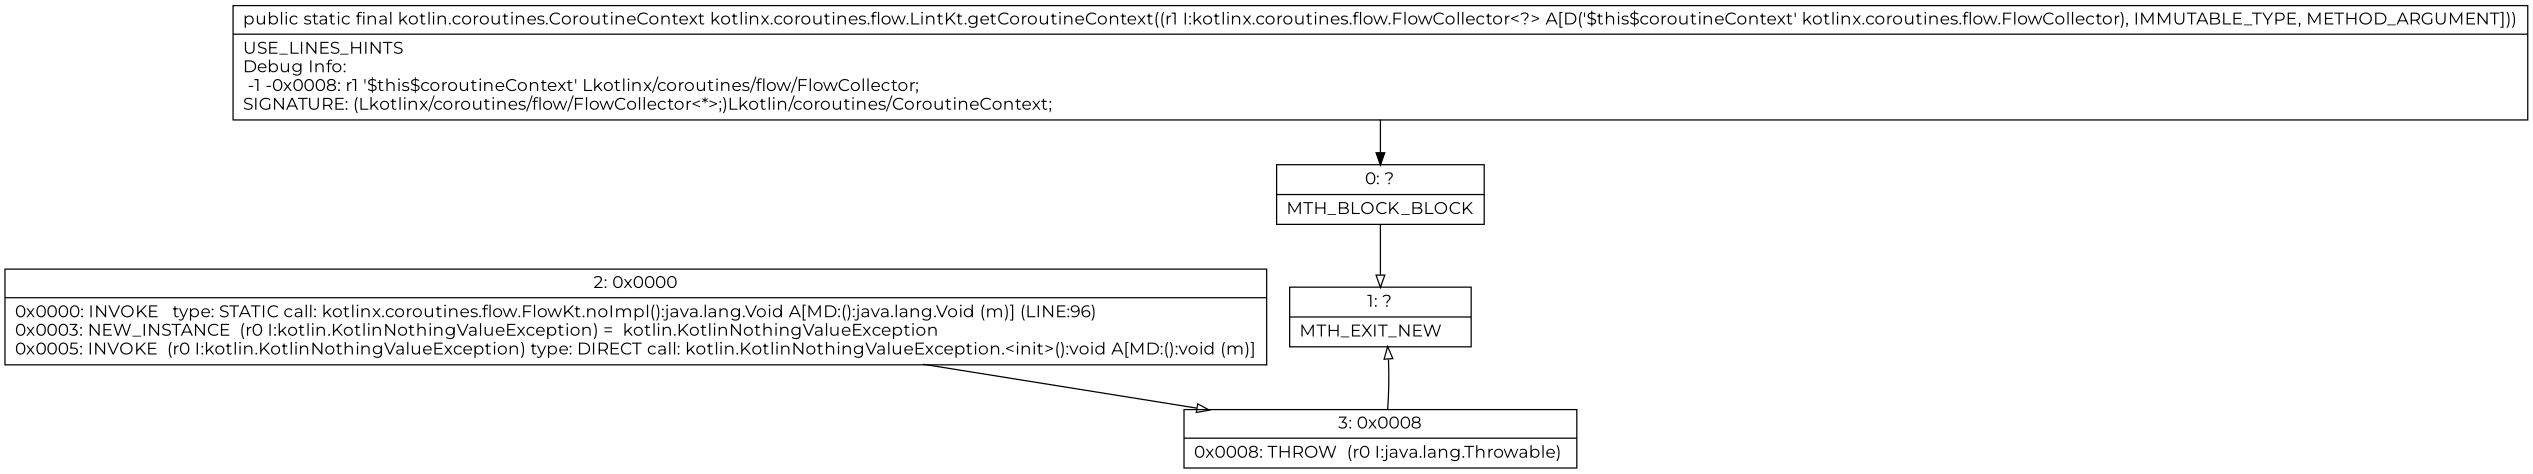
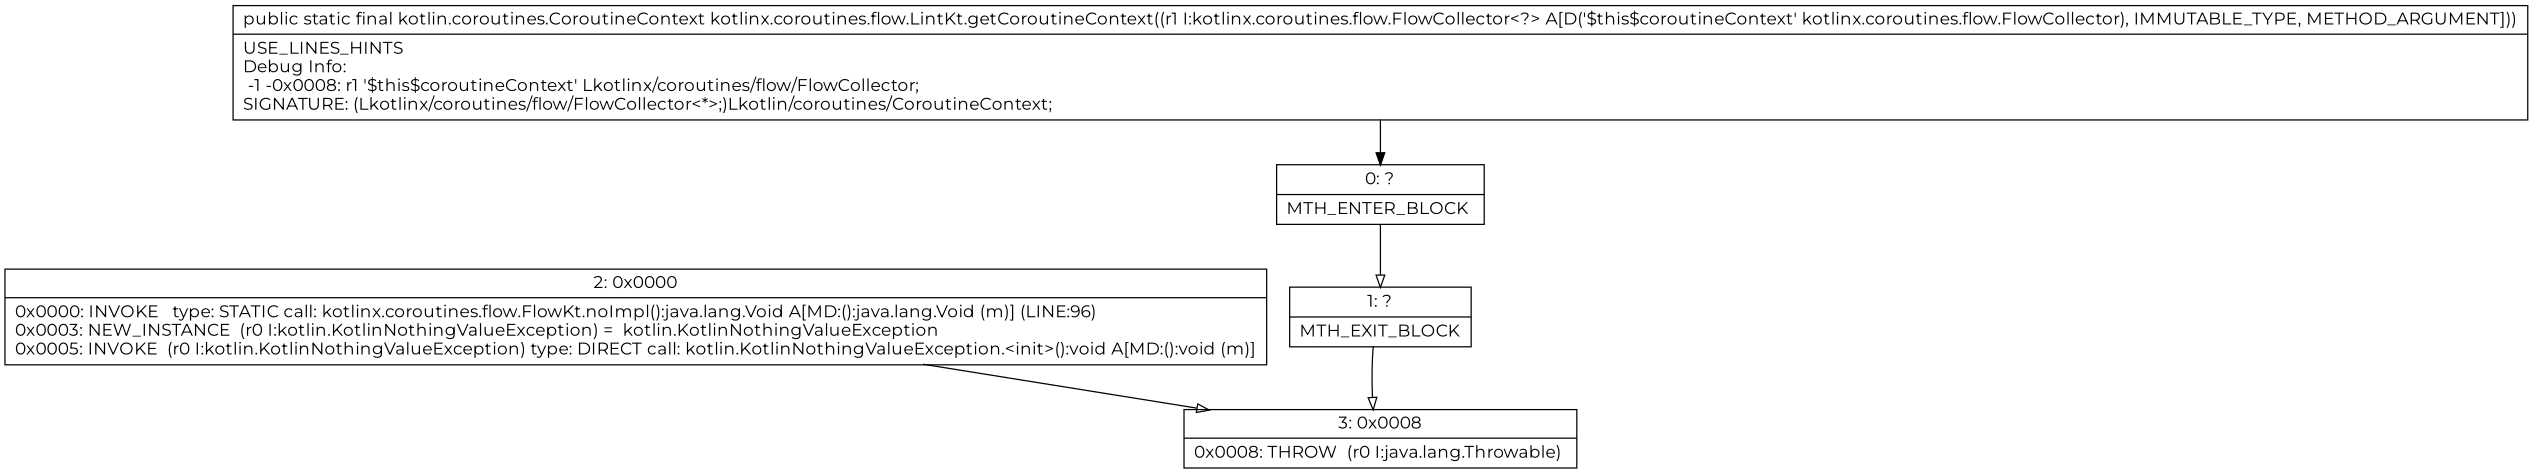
(1380, 209) -> (1378, 209)
(1371, 331) -> (1380, 331)
(1389, 385) -> (1372, 372)
